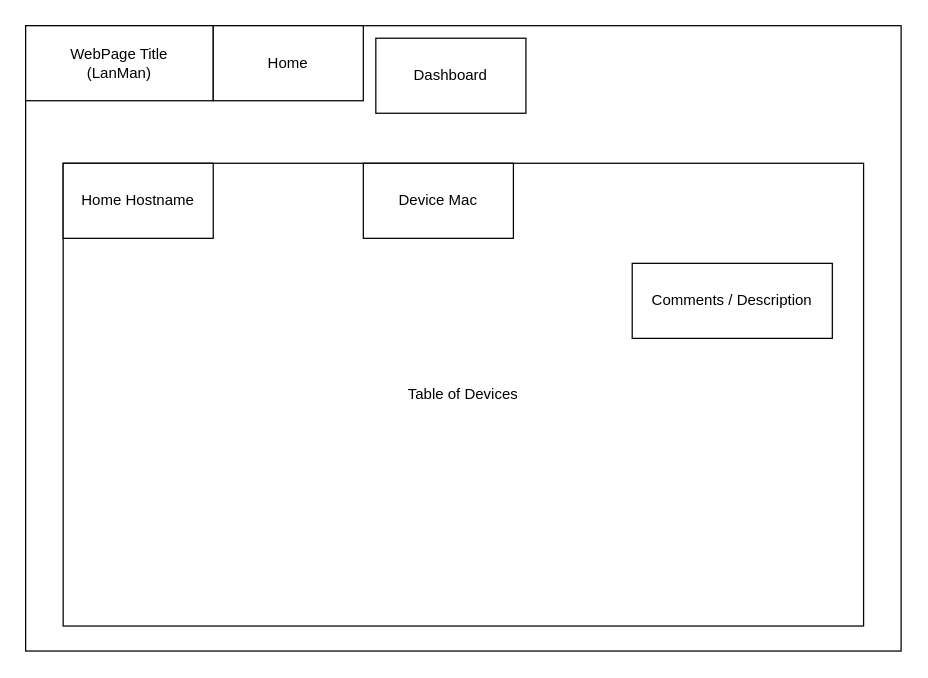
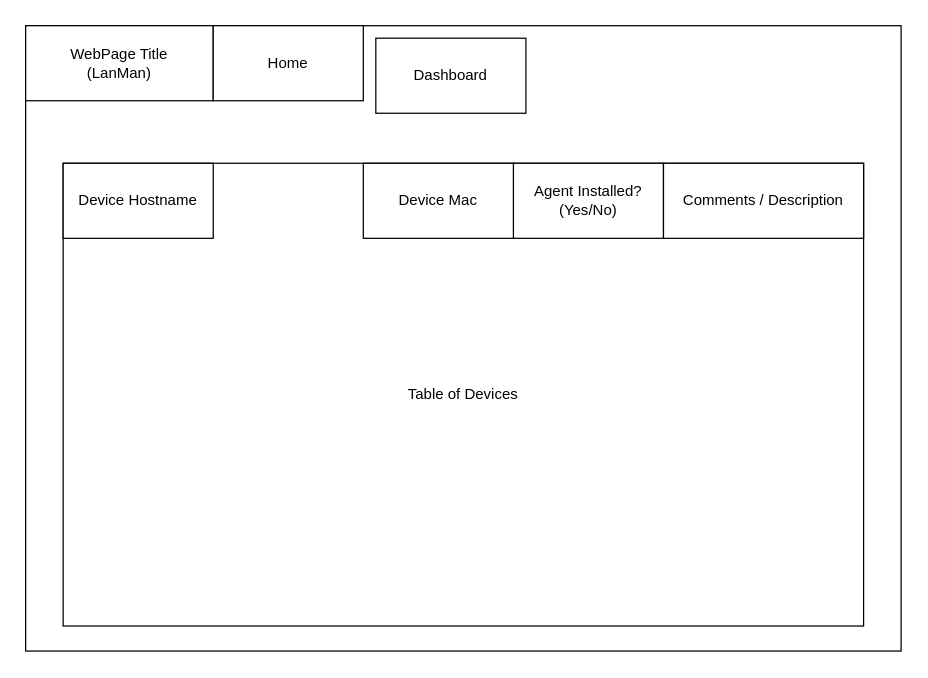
(138, 201) -> (138, 201)
none -> (588, 201)
(732, 301) -> (763, 201)
